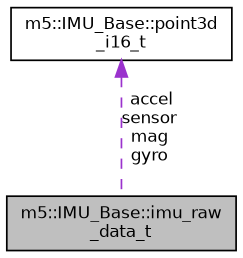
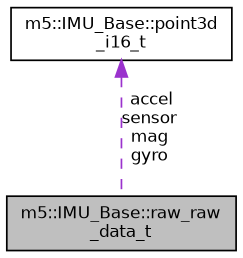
(121, 223) -> (121, 223)
